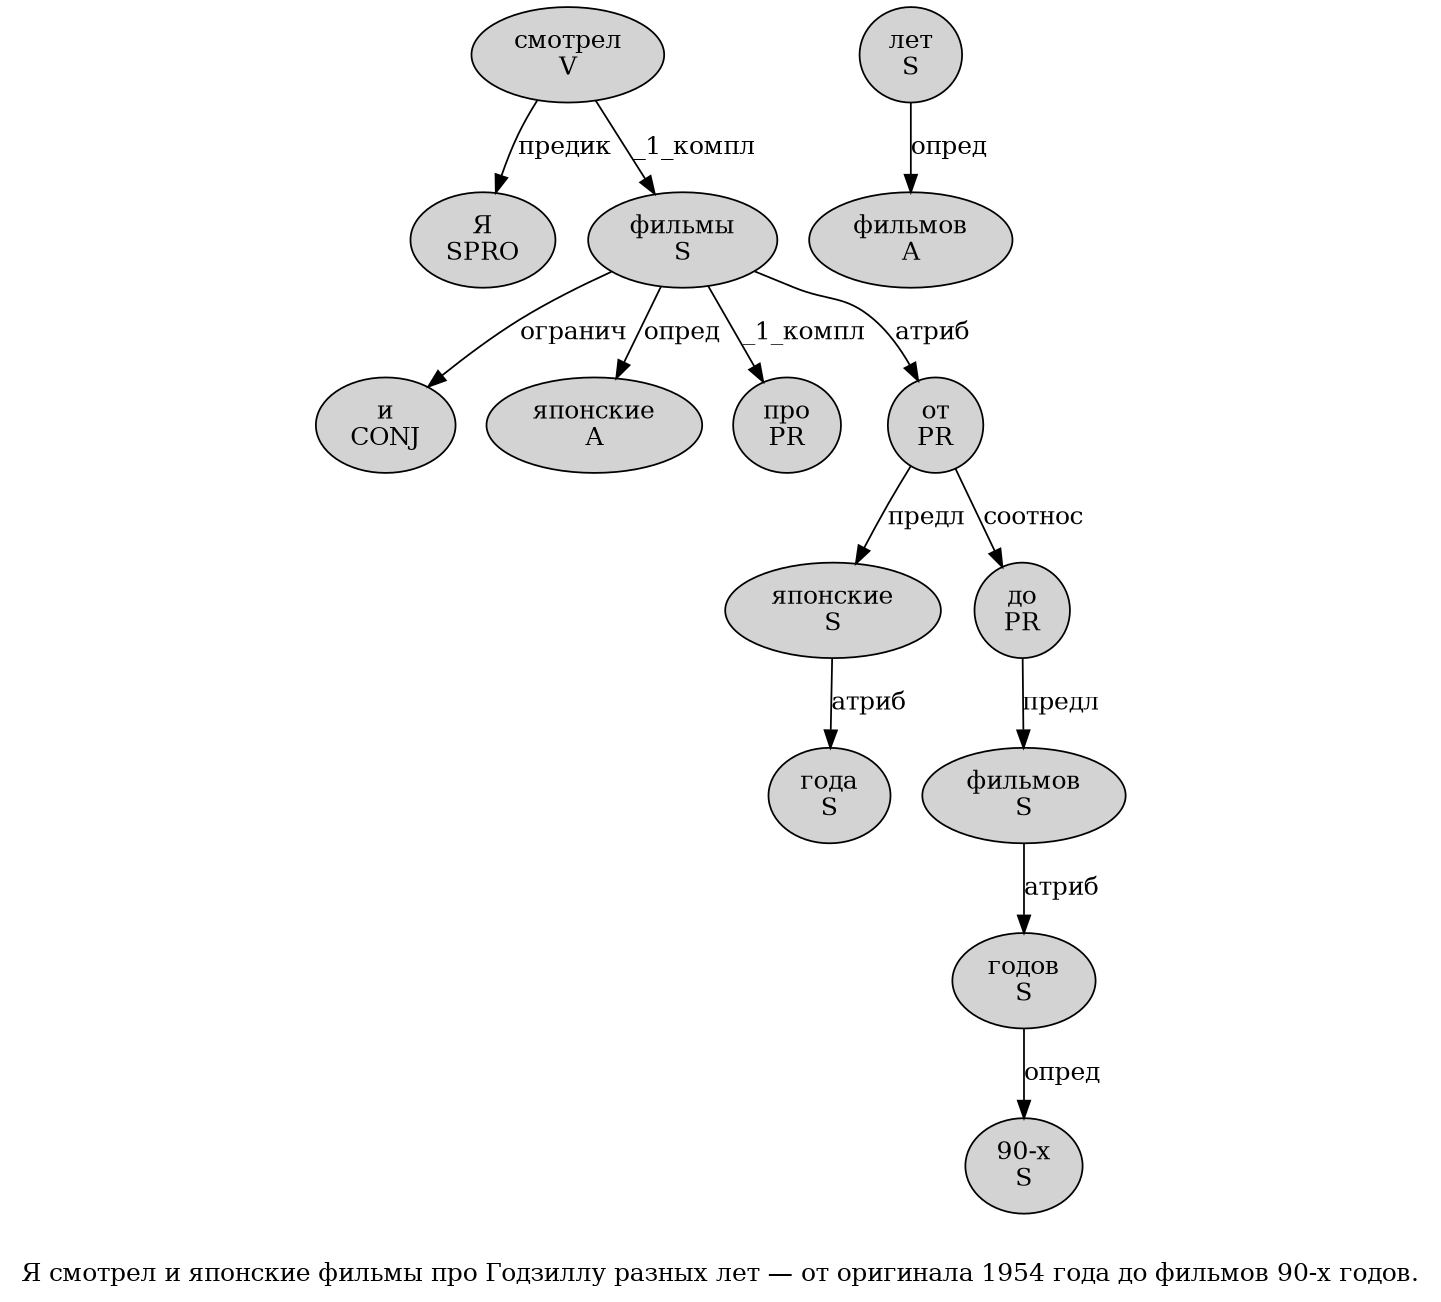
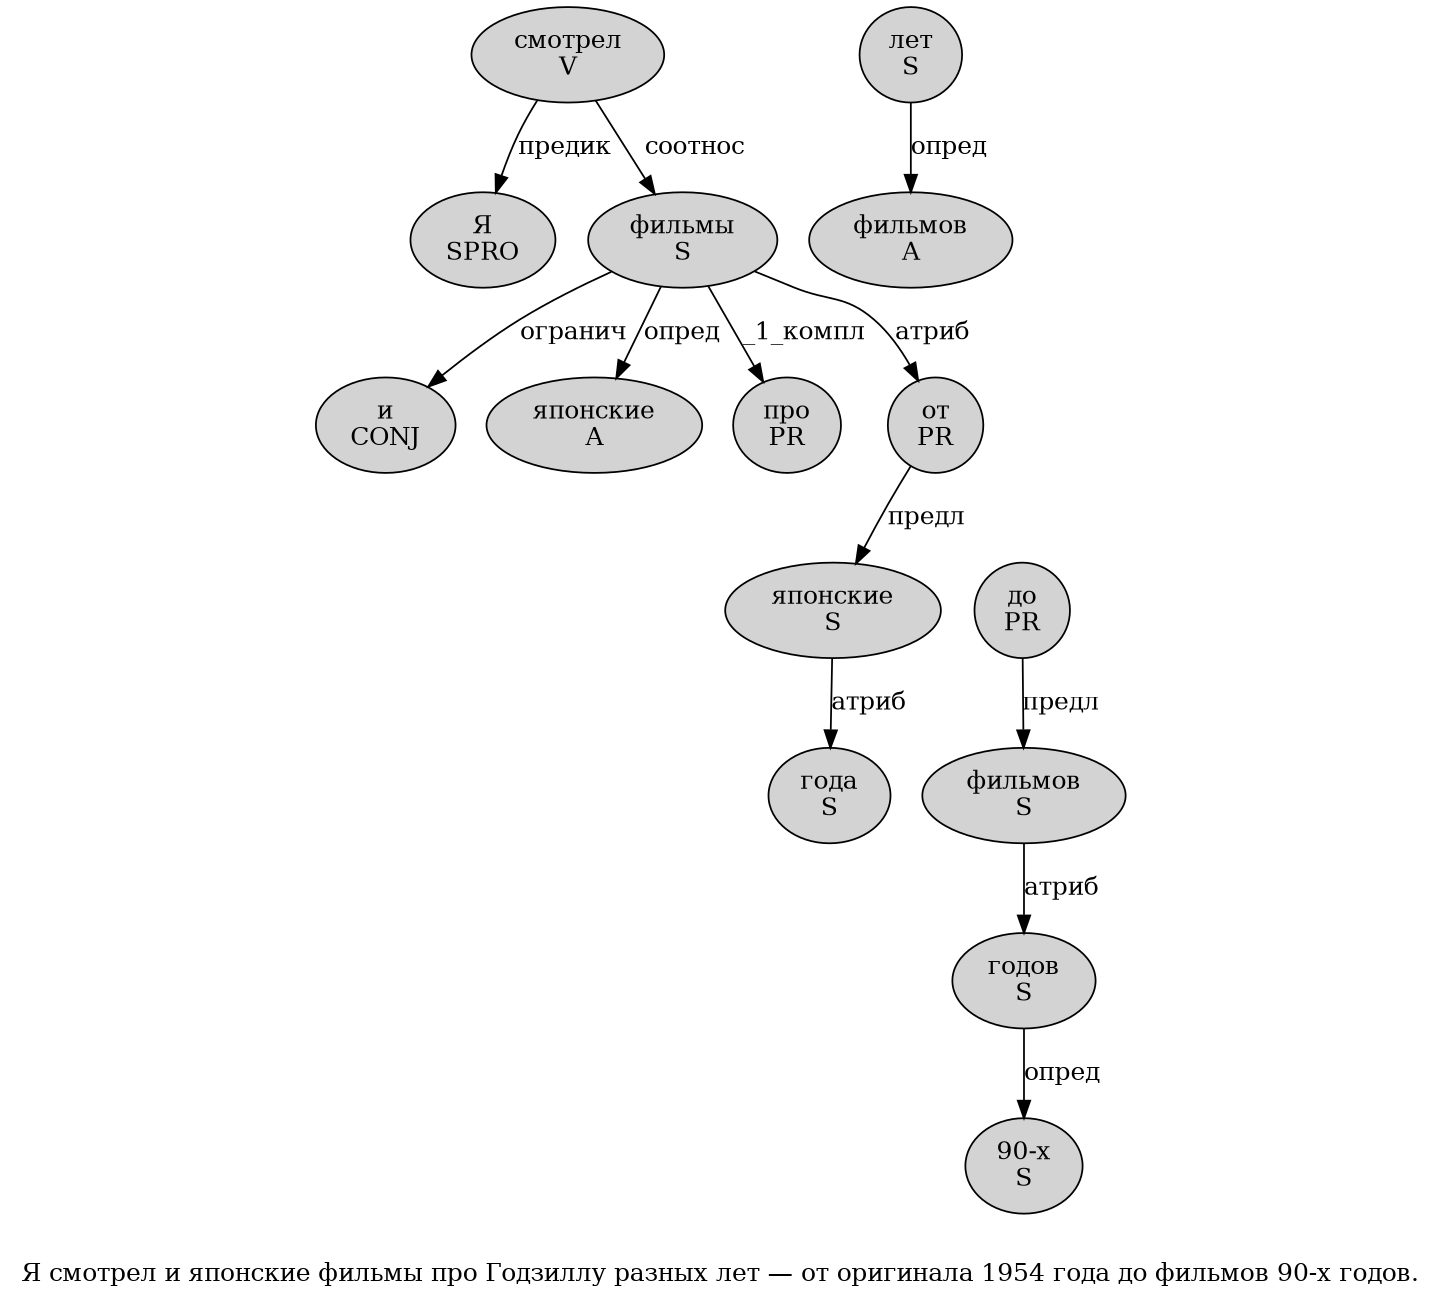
(695, 147) -> (695, 147)
(975, 510) -> none
